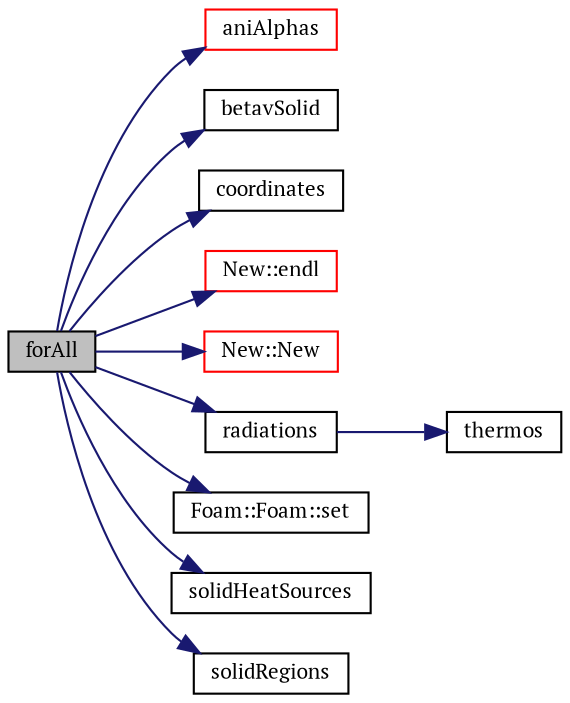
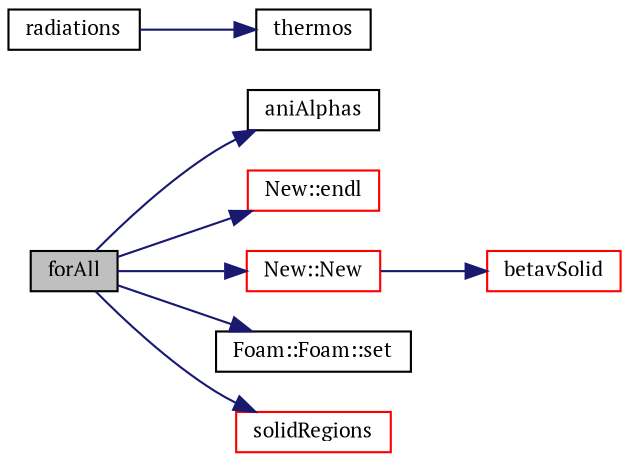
(271, 30) -> (313, 110)
(271, 110) -> (554, 271)
(271, 191) -> none
(110, 227) -> (423, 271)
(145, 386) -> none
(271, 593) -> none
(271, 674) -> (313, 432)
